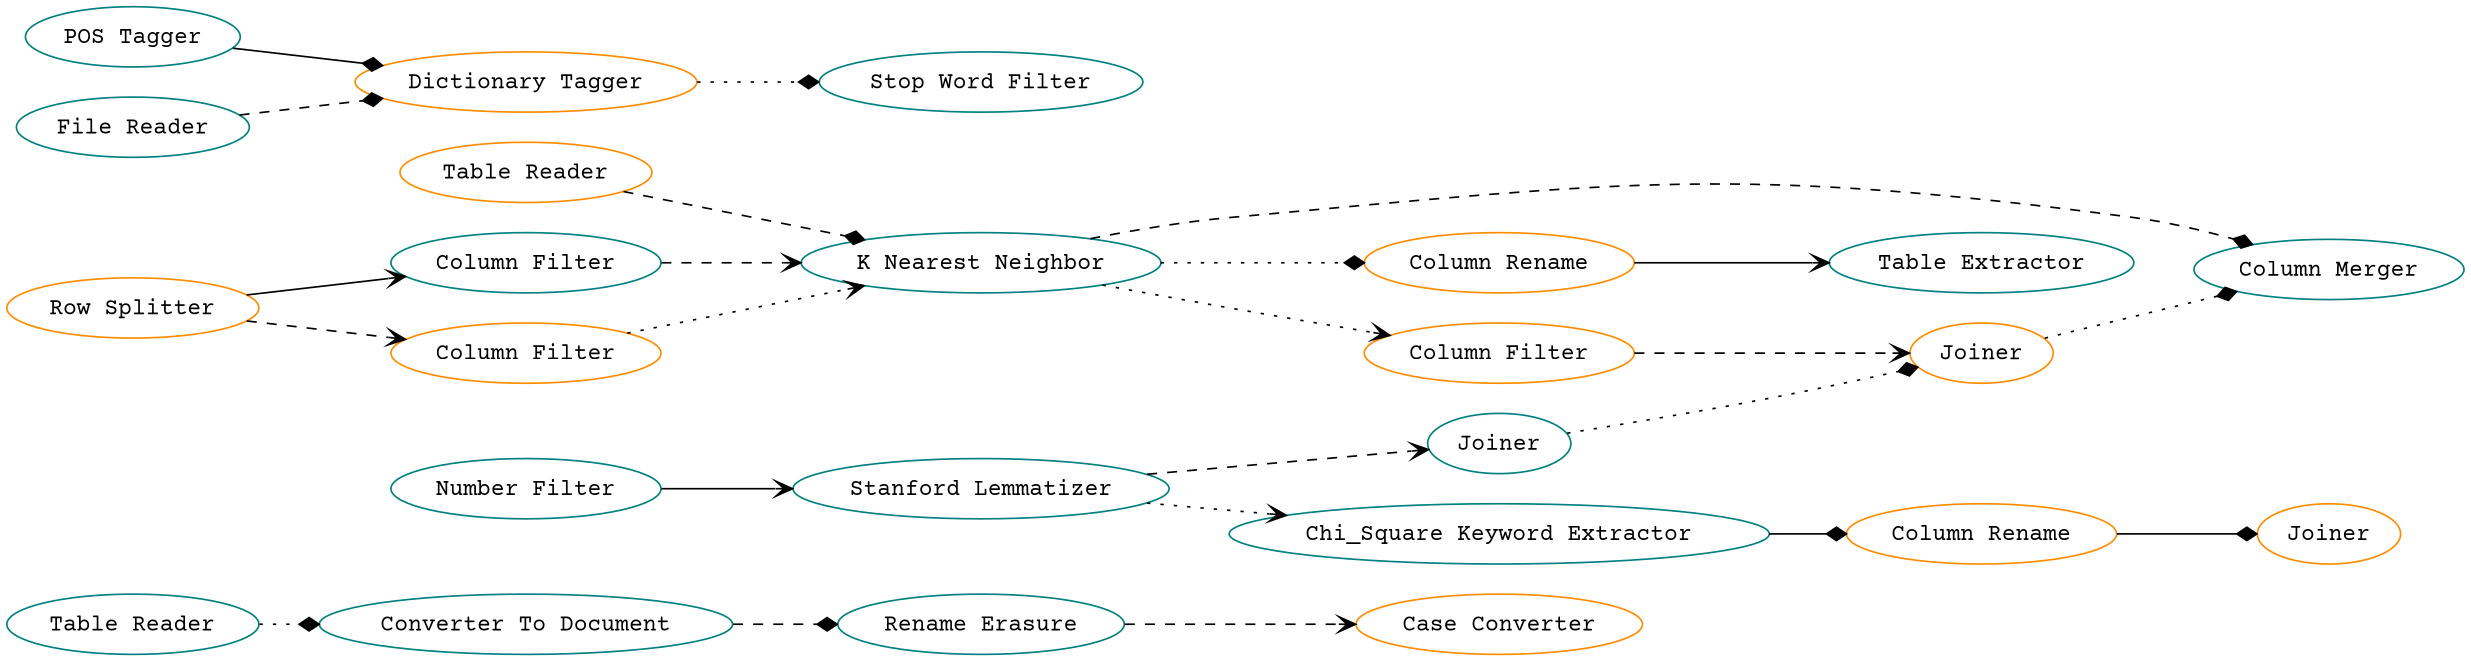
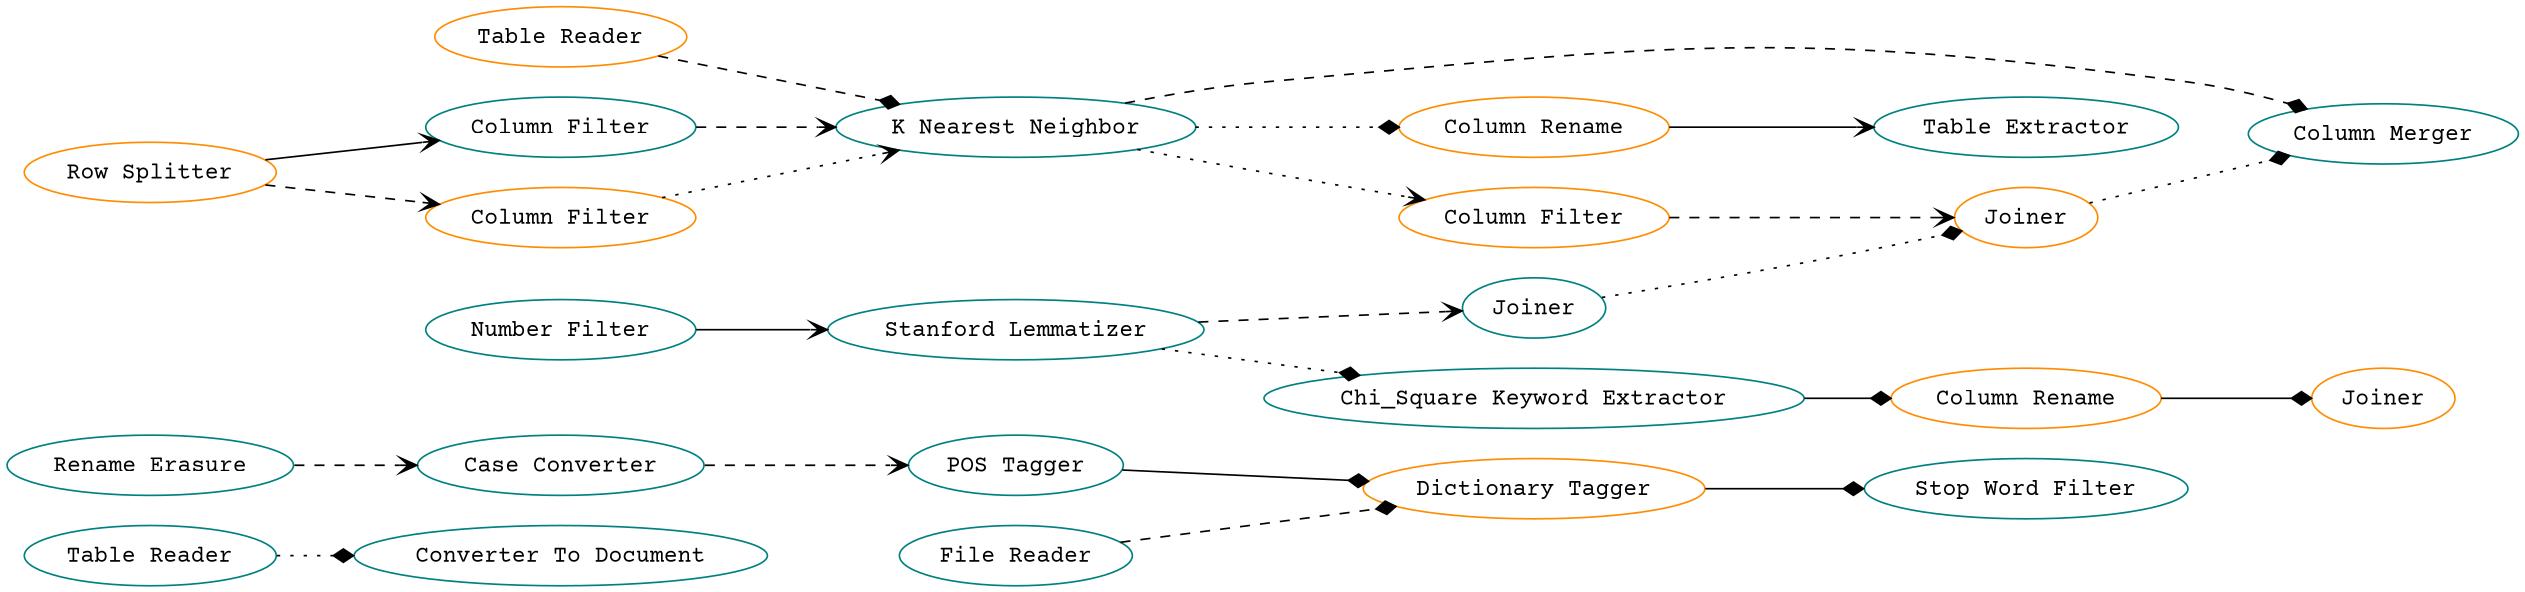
(748, 82) -> (1774, 489)
none -> (798, 465)
(1208, 508) -> (1250, 361)
(775, 624) -> none
(1499, 624) -> (561, 465)
